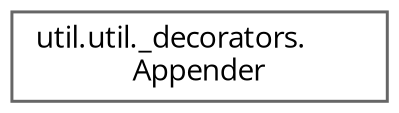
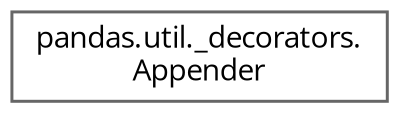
(200, 57) -> (200, 57)
